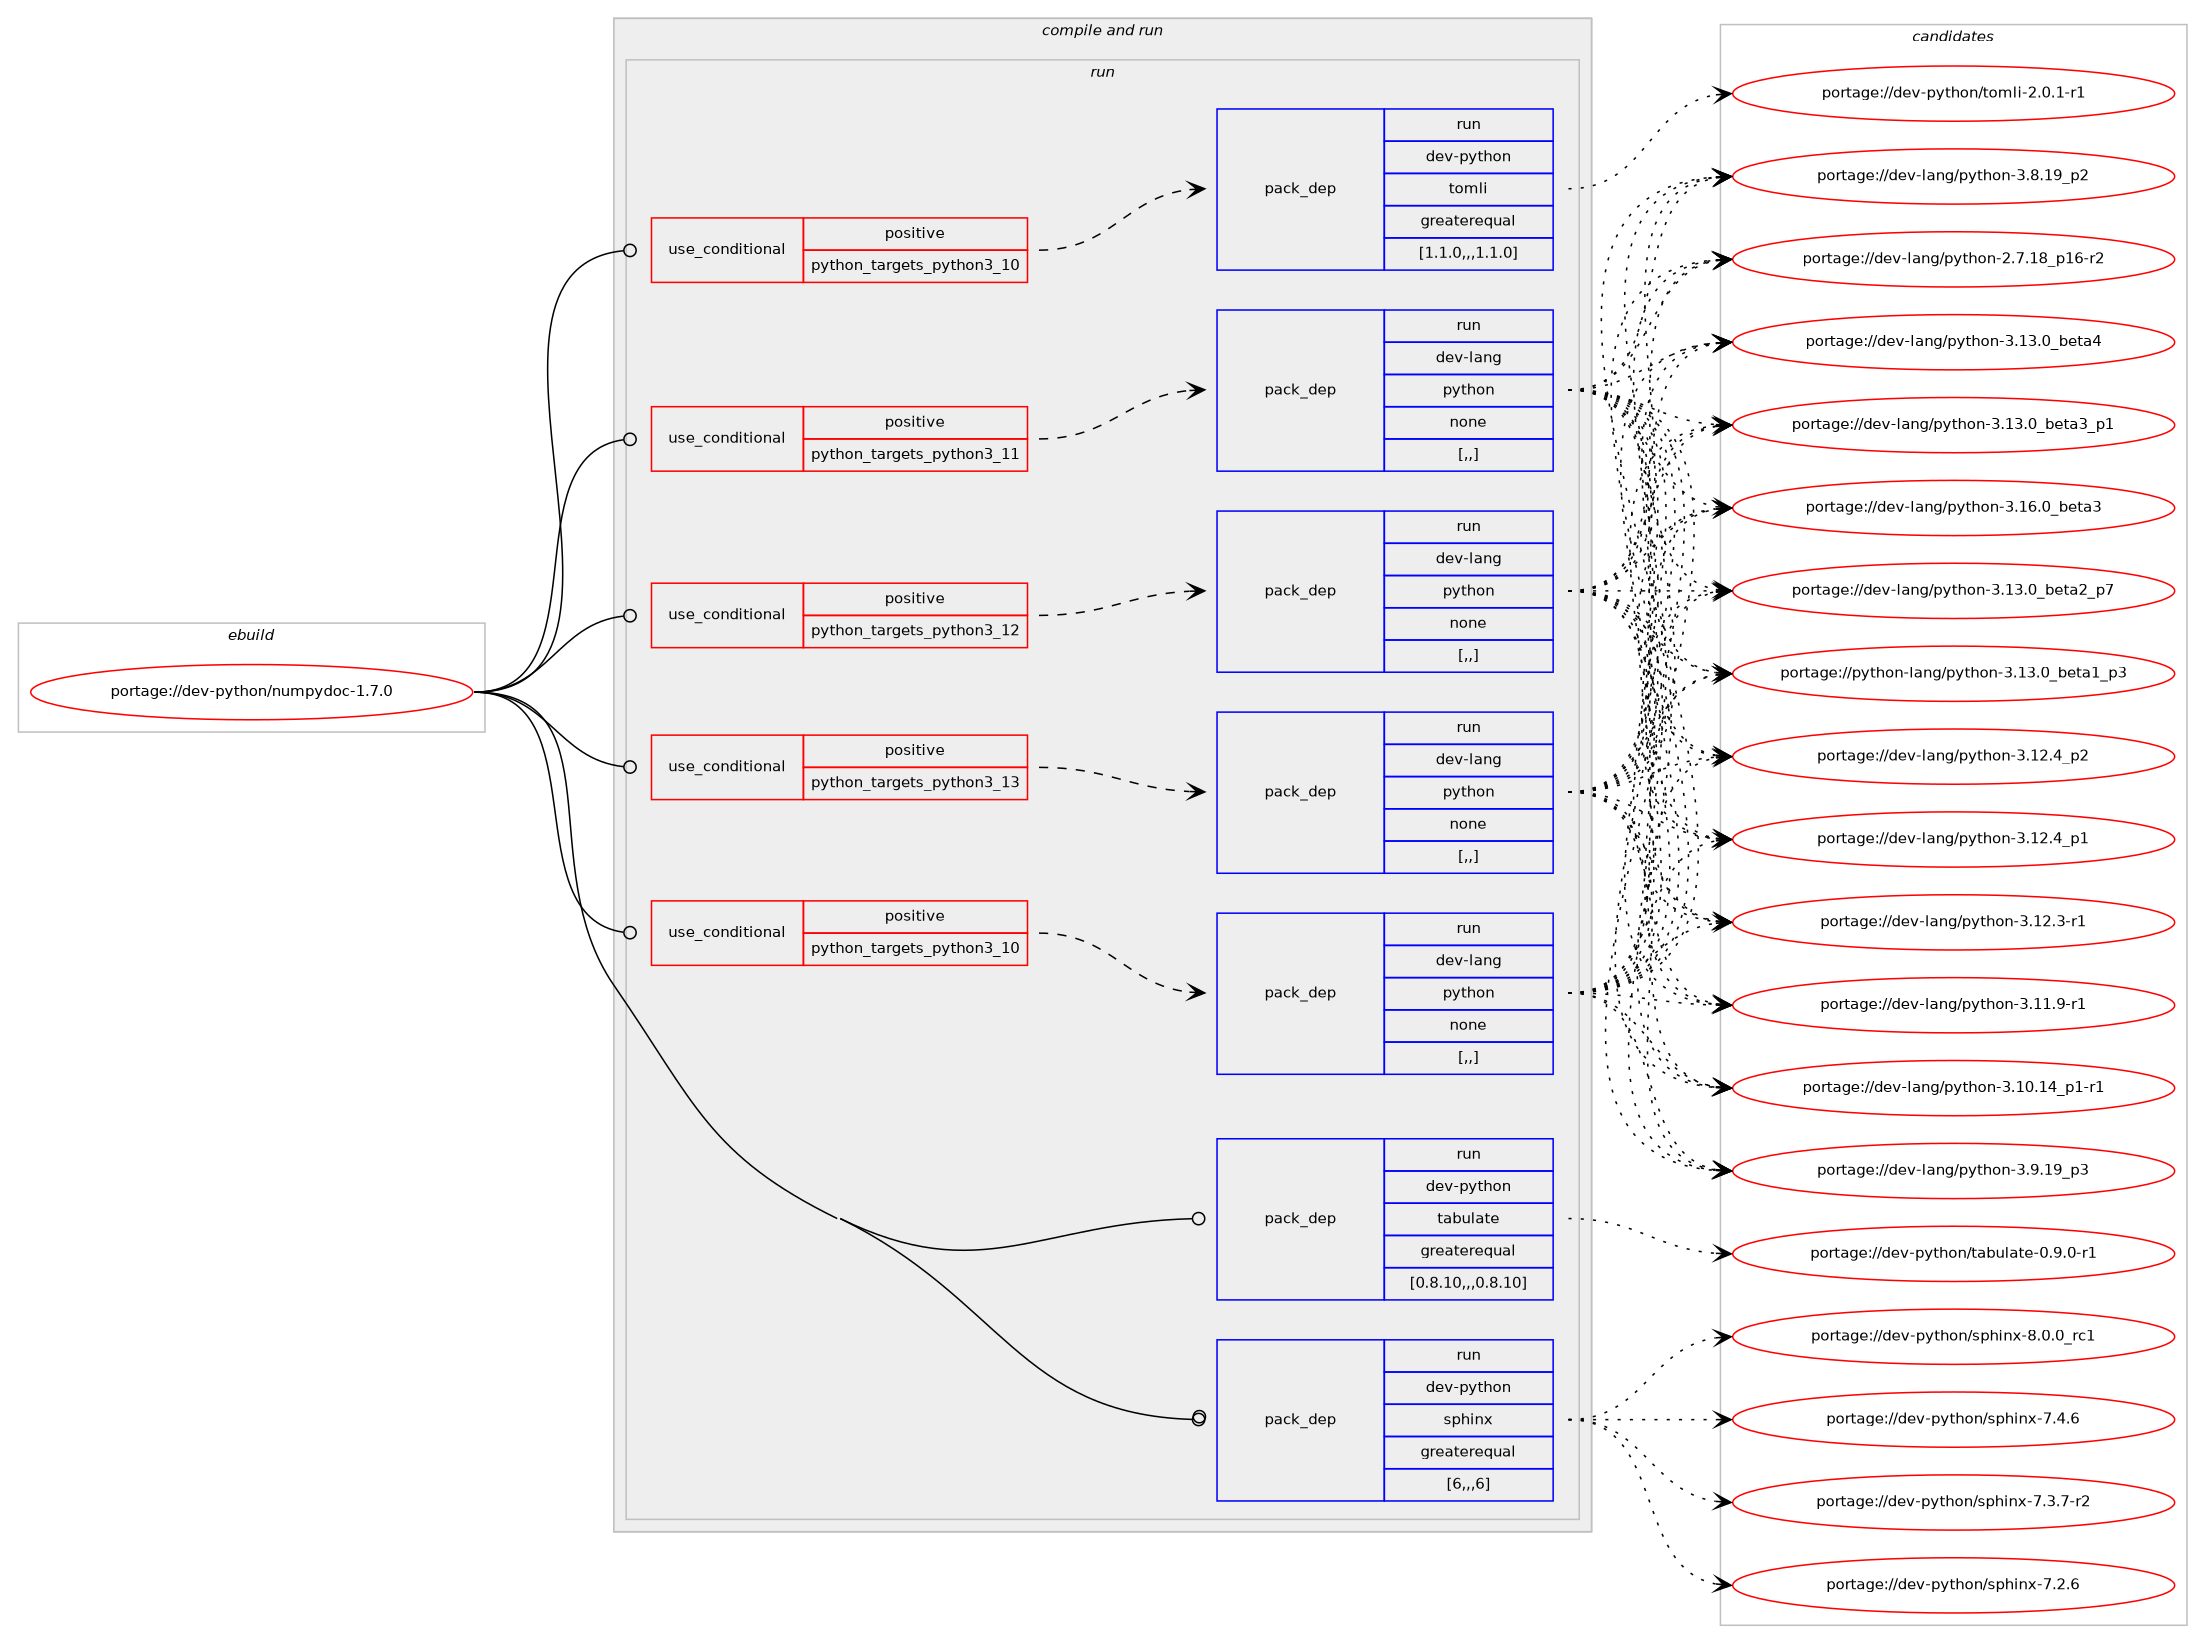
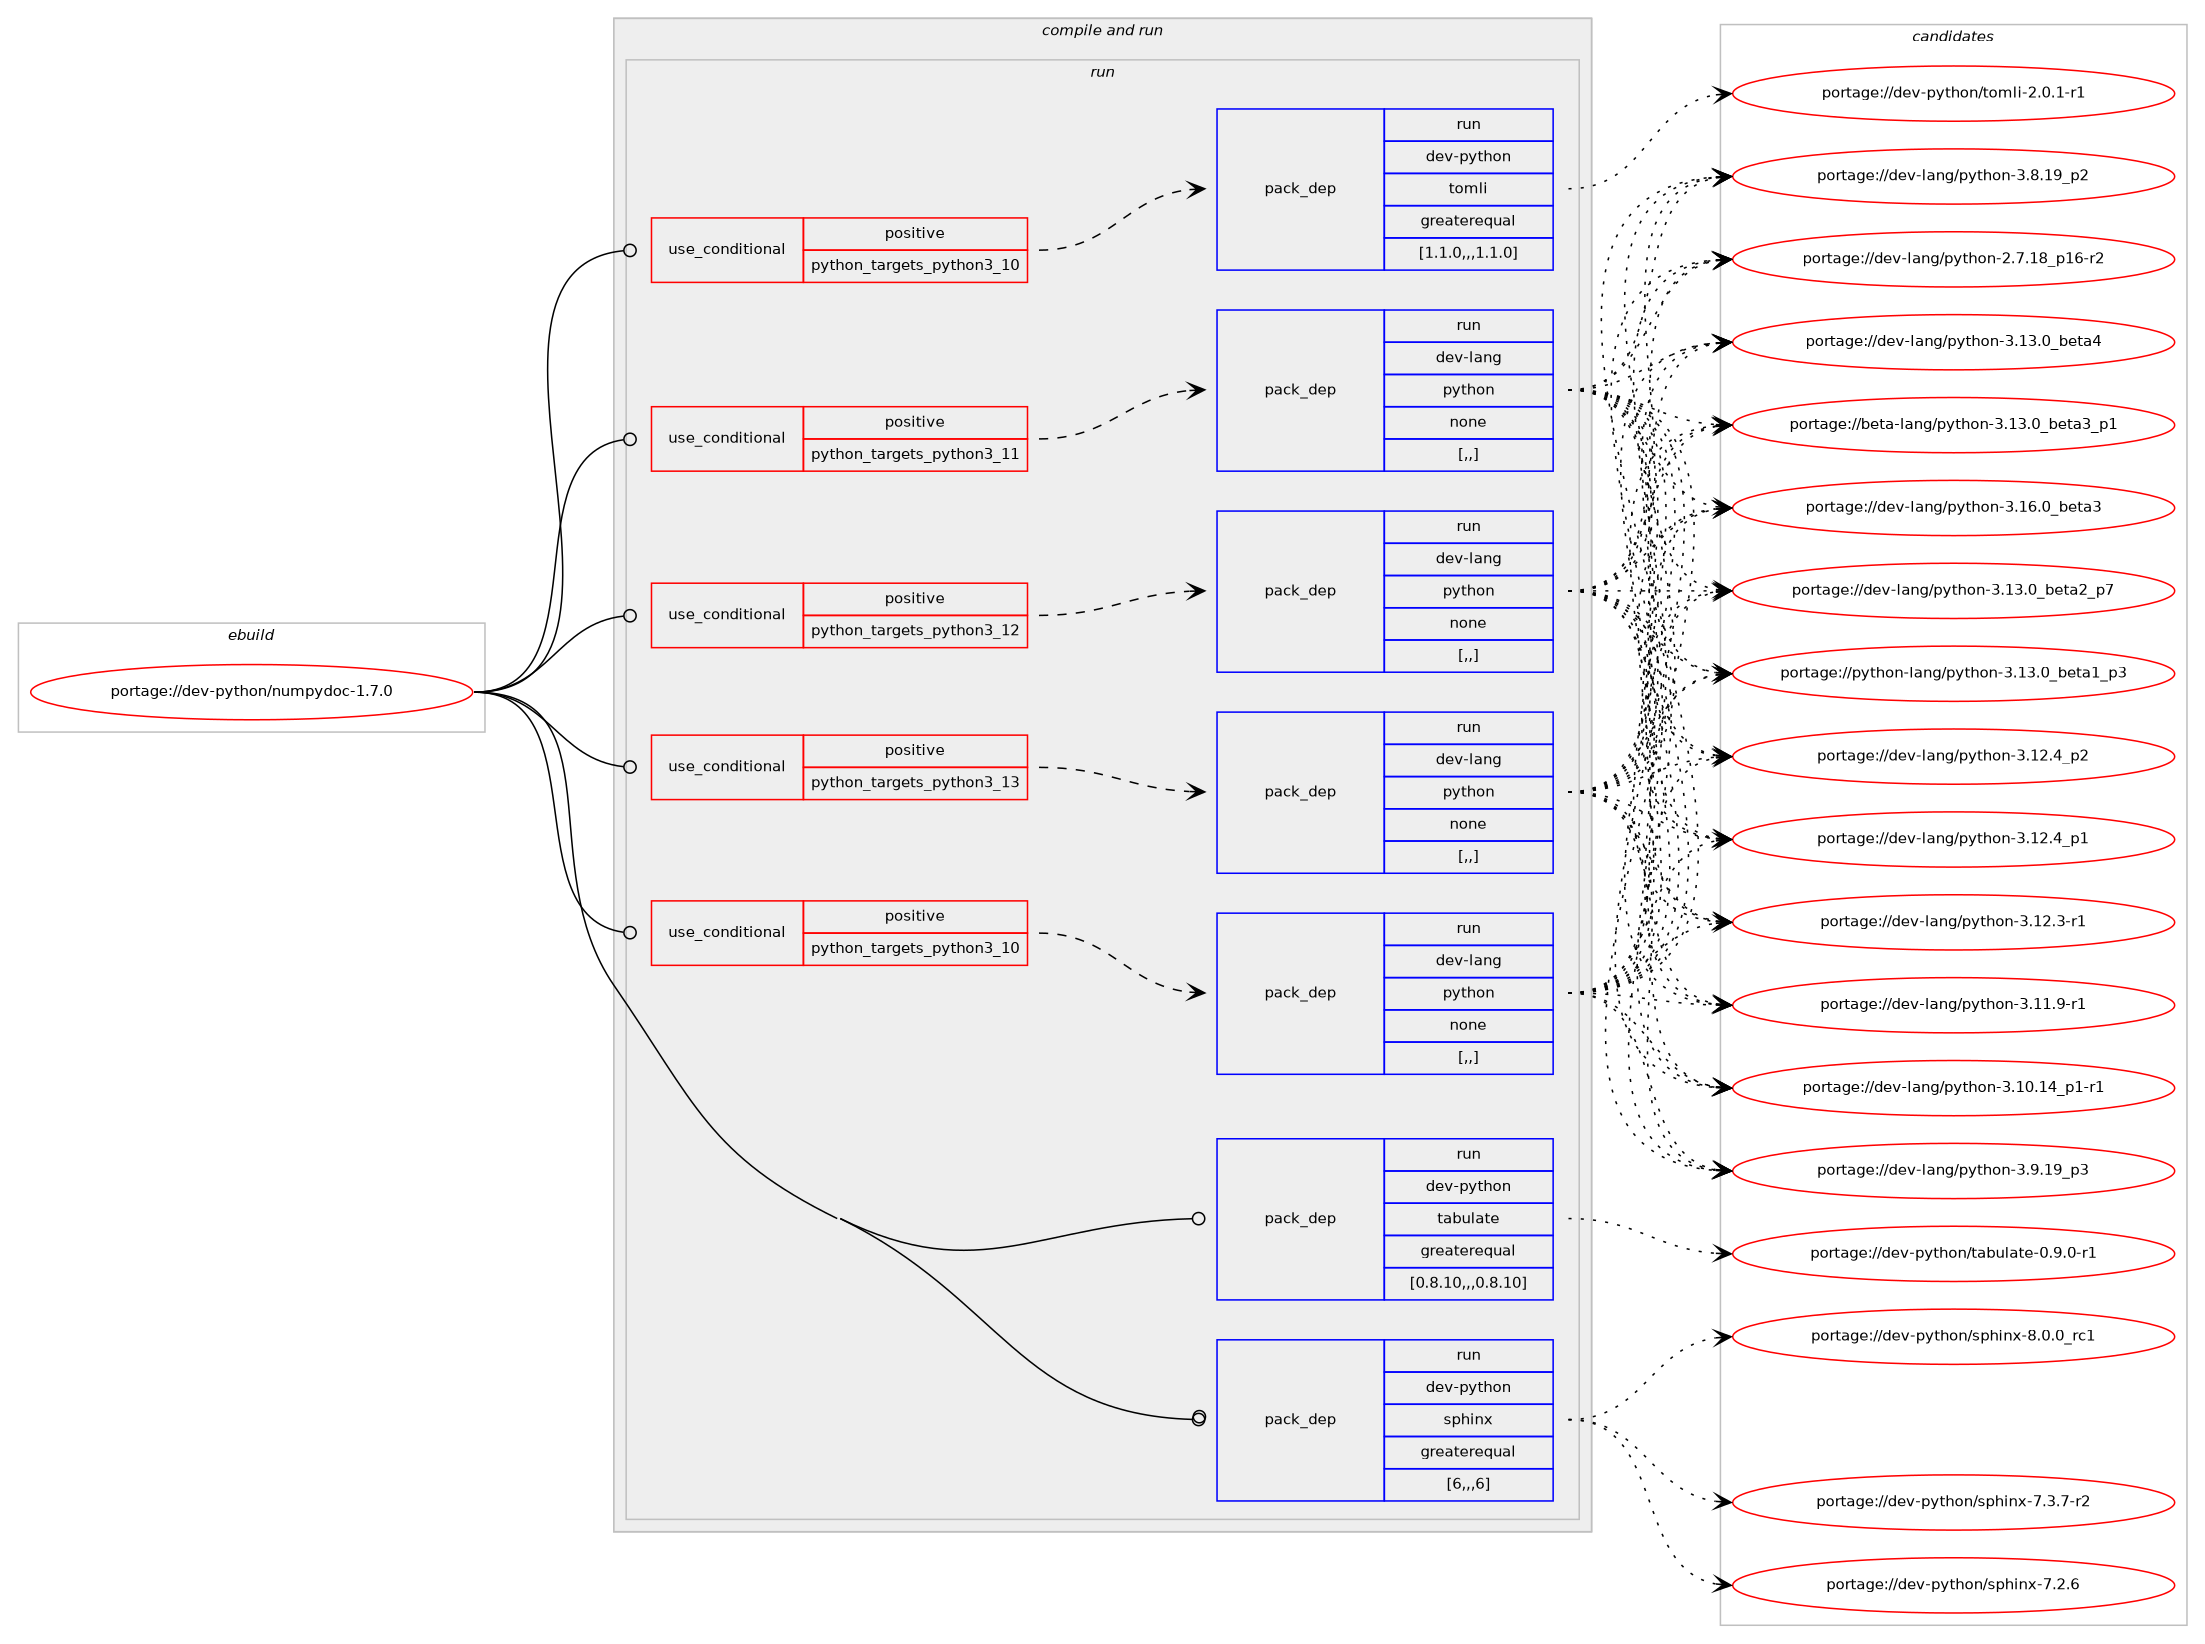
(1954, 425) -> (1954, 425)
(1954, 1420) -> none
